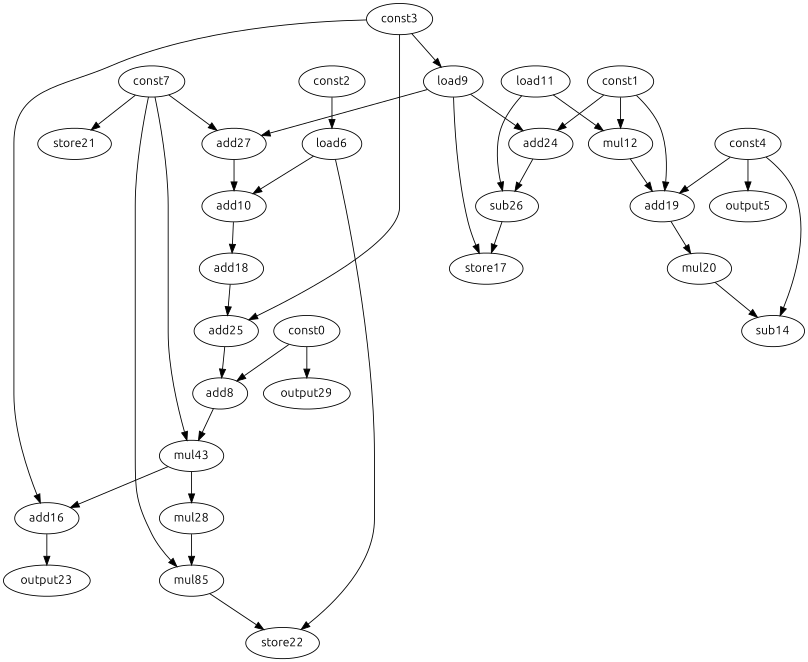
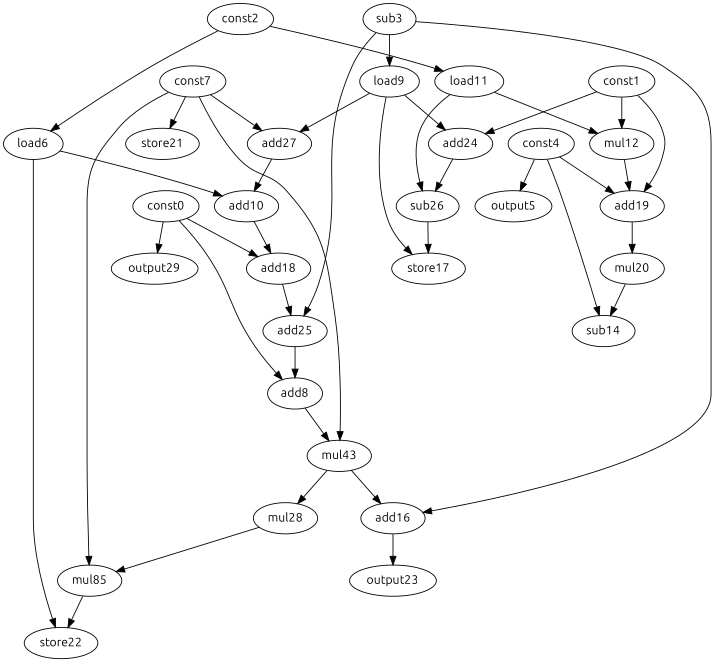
(400, 19) -> (390, 19)
none -> (353, 46)
none -> (218, 235)
